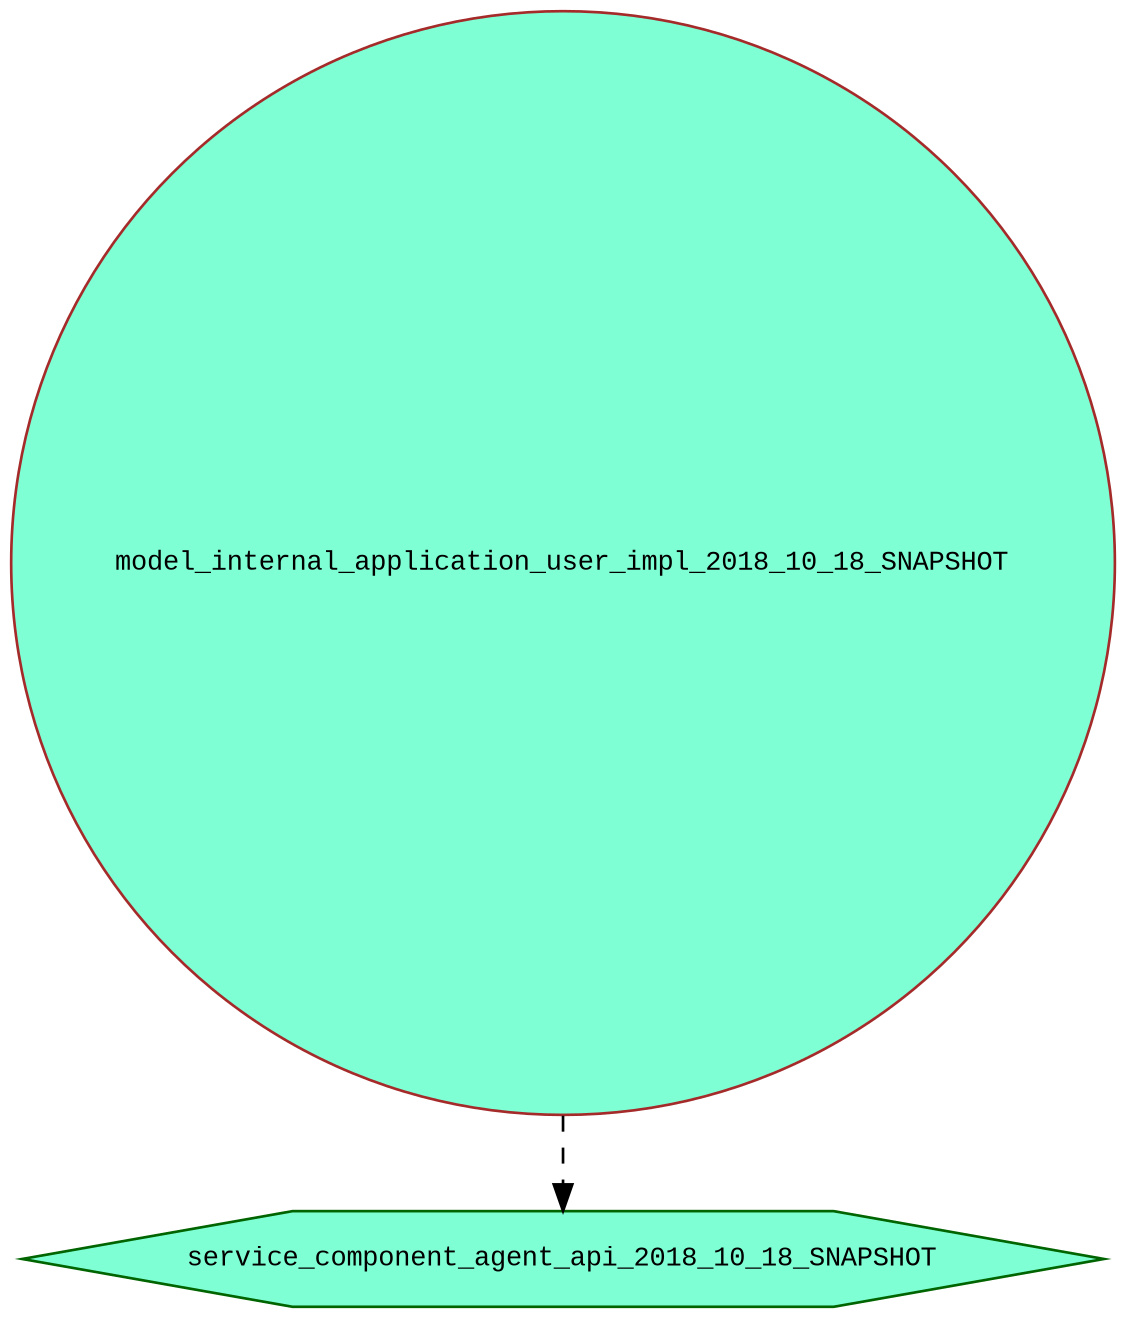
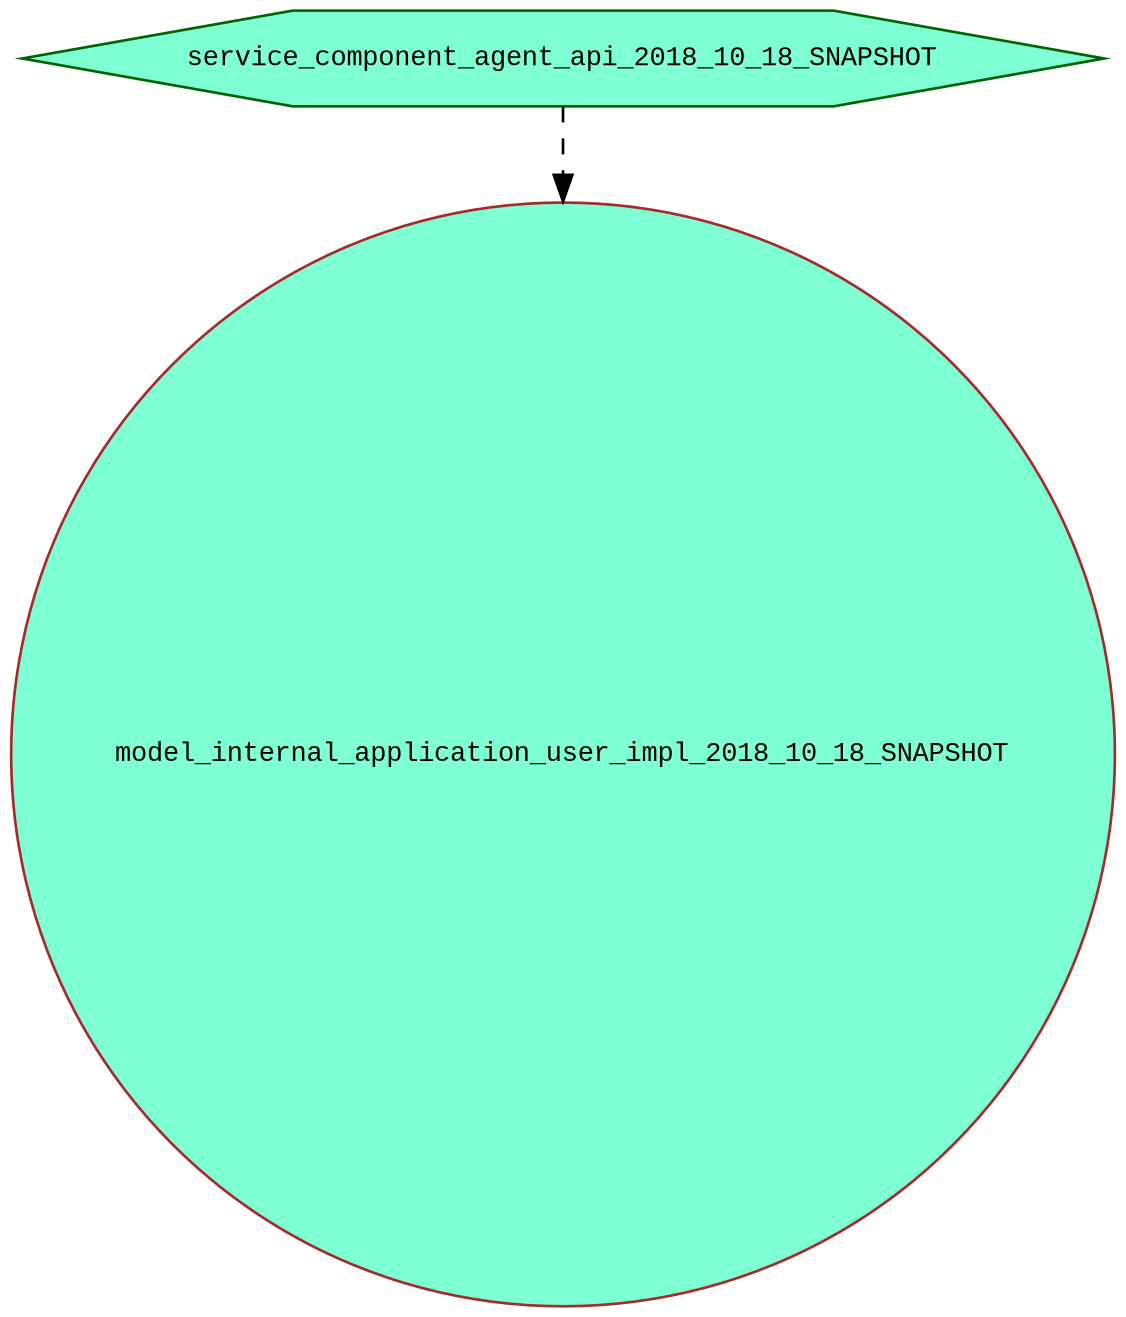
(563, 1150) -> (563, 141)
